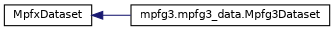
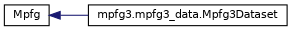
(48, 15) -> (27, 15)
